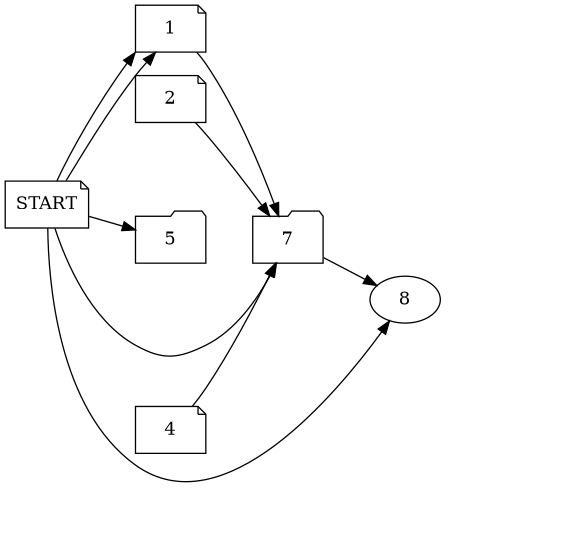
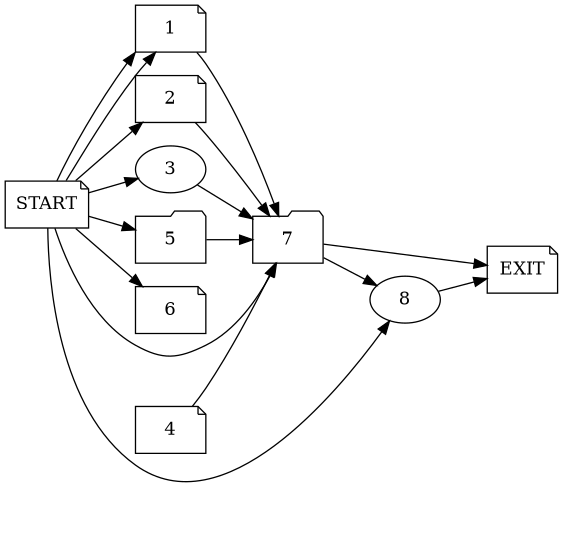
none -> (104, 156)
none -> (171, 169)
none -> (223, 240)
none -> (522, 270)
none -> (171, 310)
